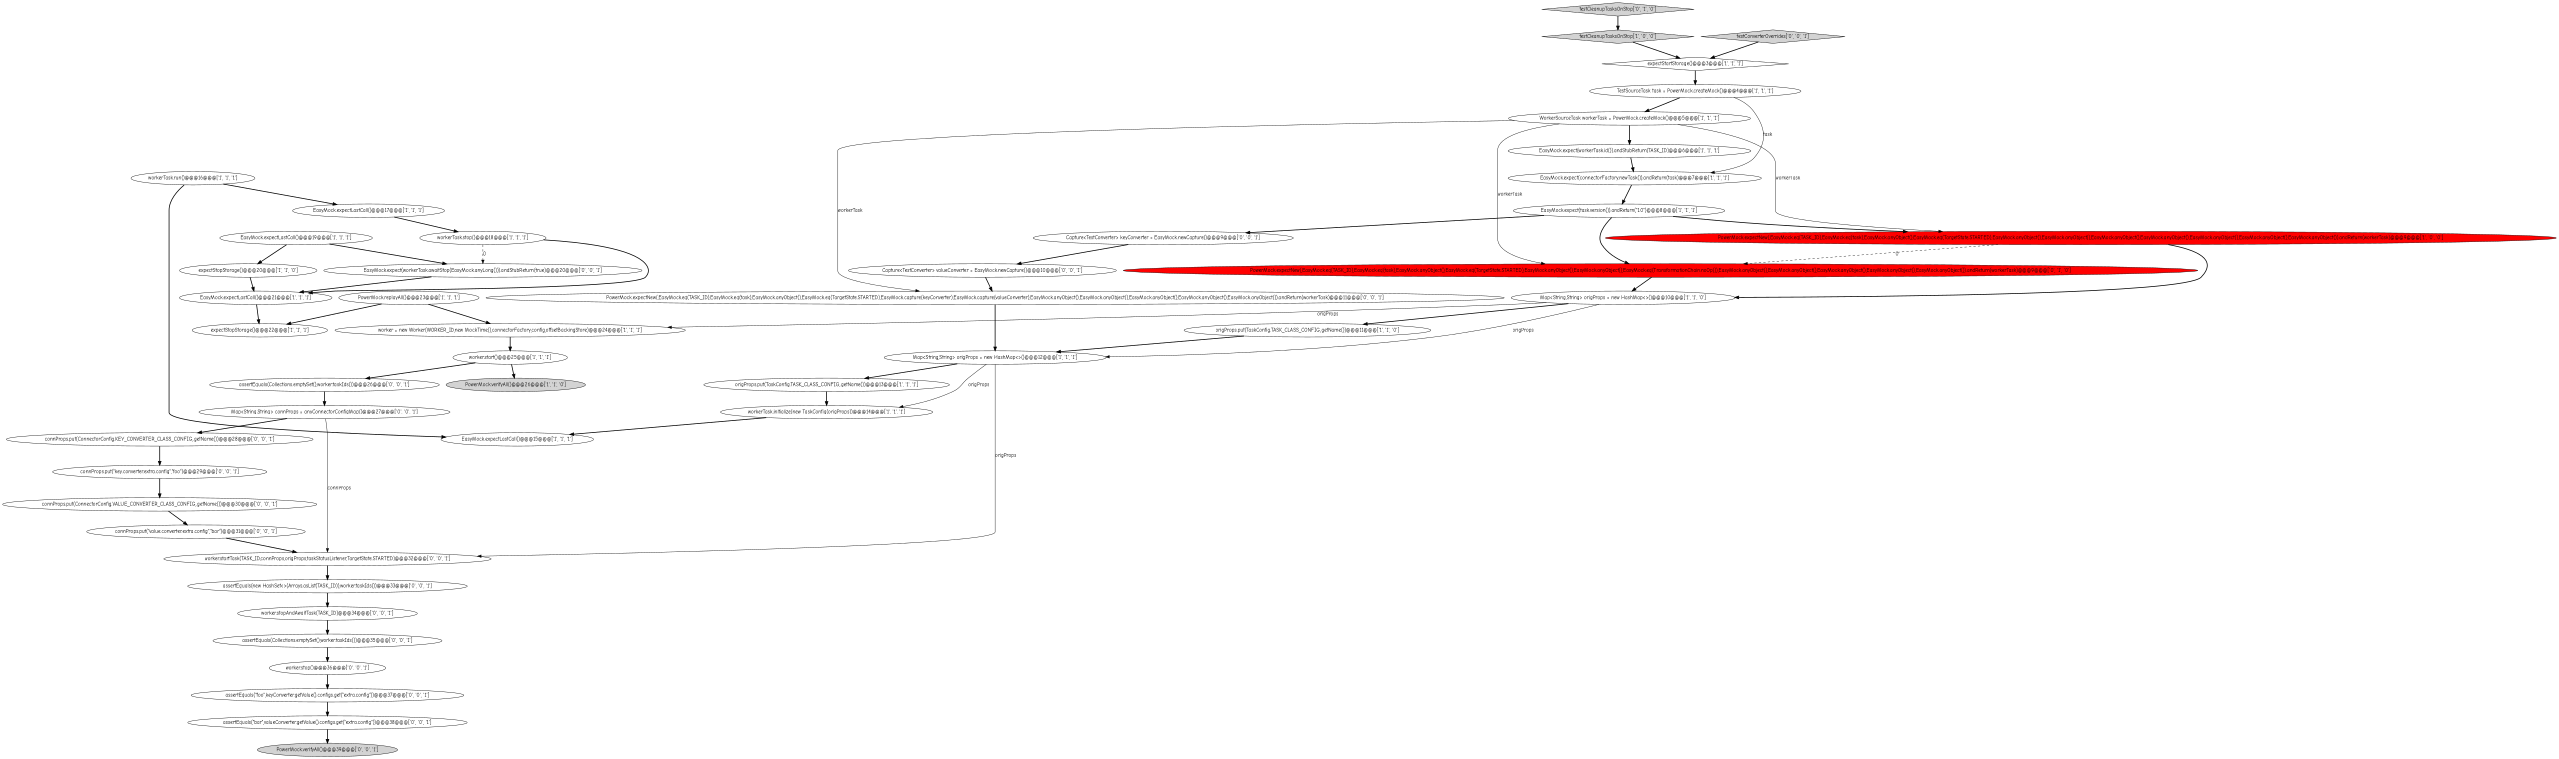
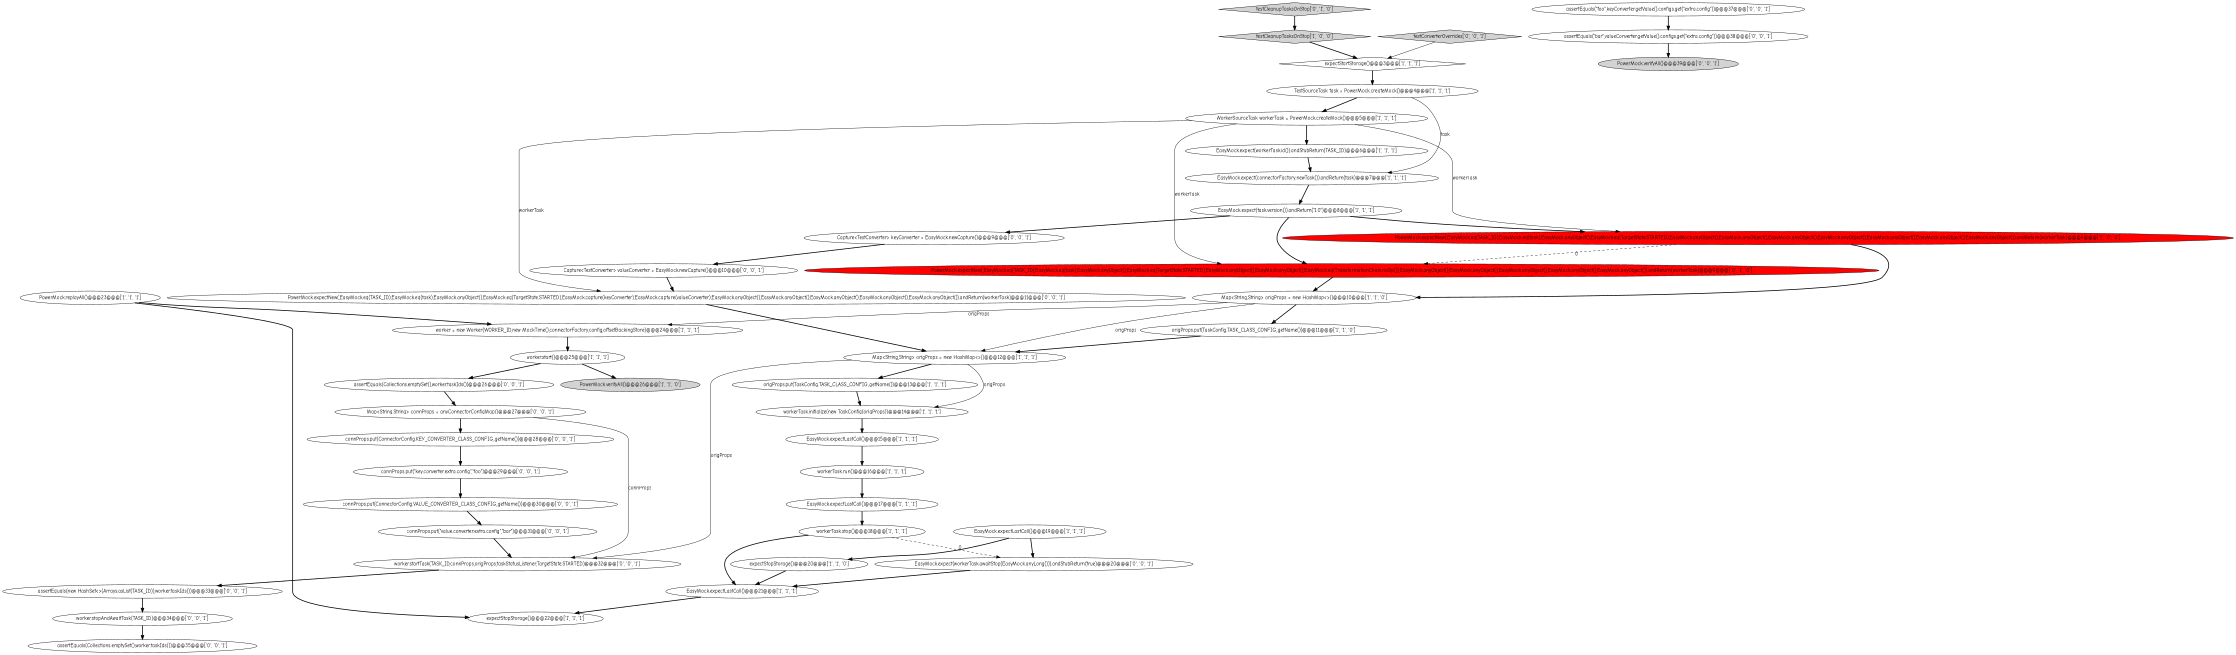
(1736, 49) -> (1413, 50)
(189, 420) -> (862, 454)
(327, 668) -> none
